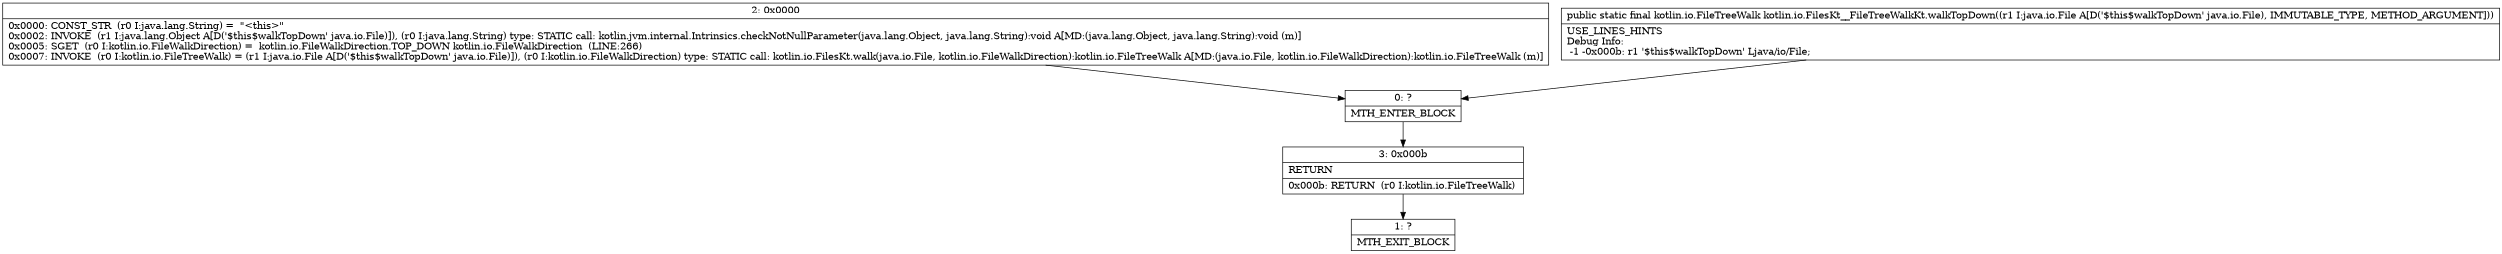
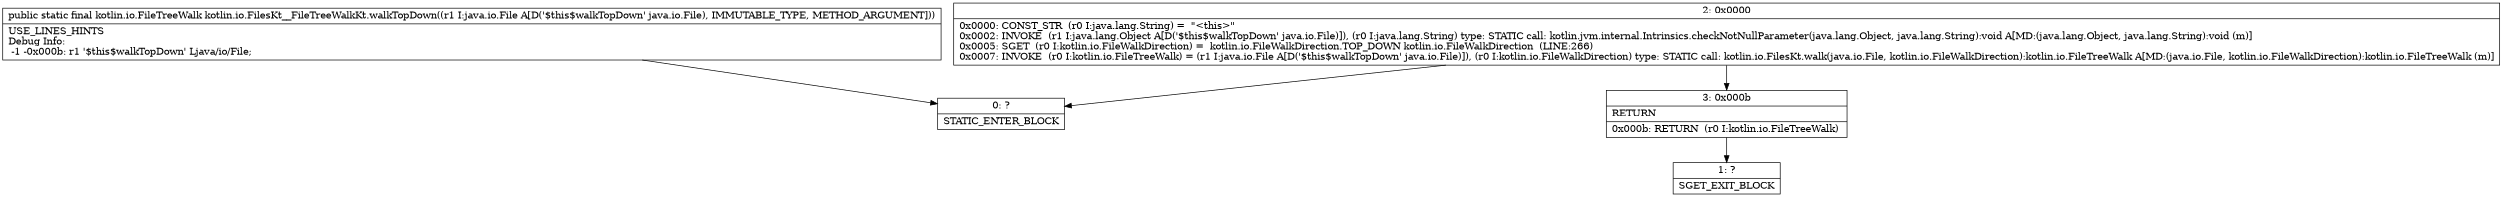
(1403, 114) -> (1001, 121)
(1403, 131) -> (1727, 74)
(1403, 242) -> (1727, 186)
